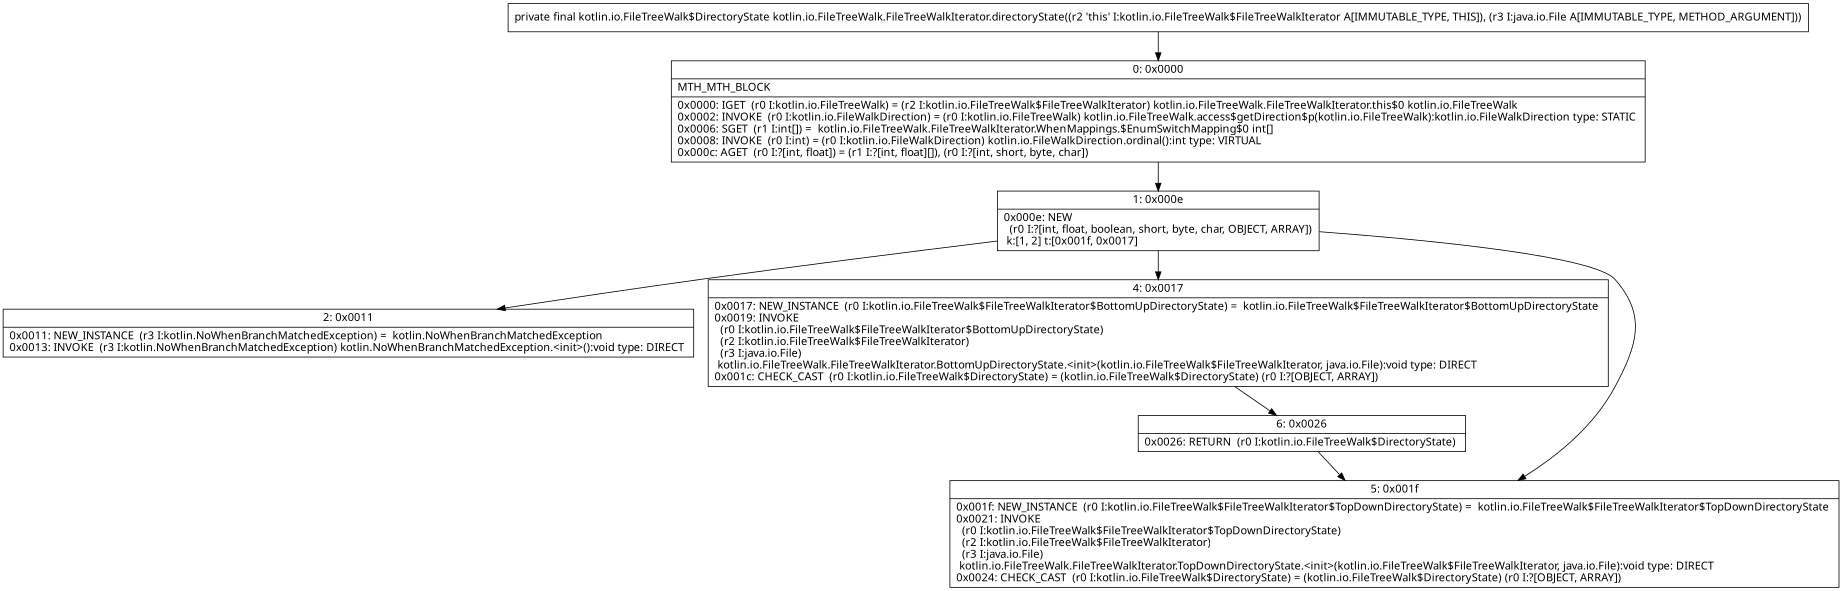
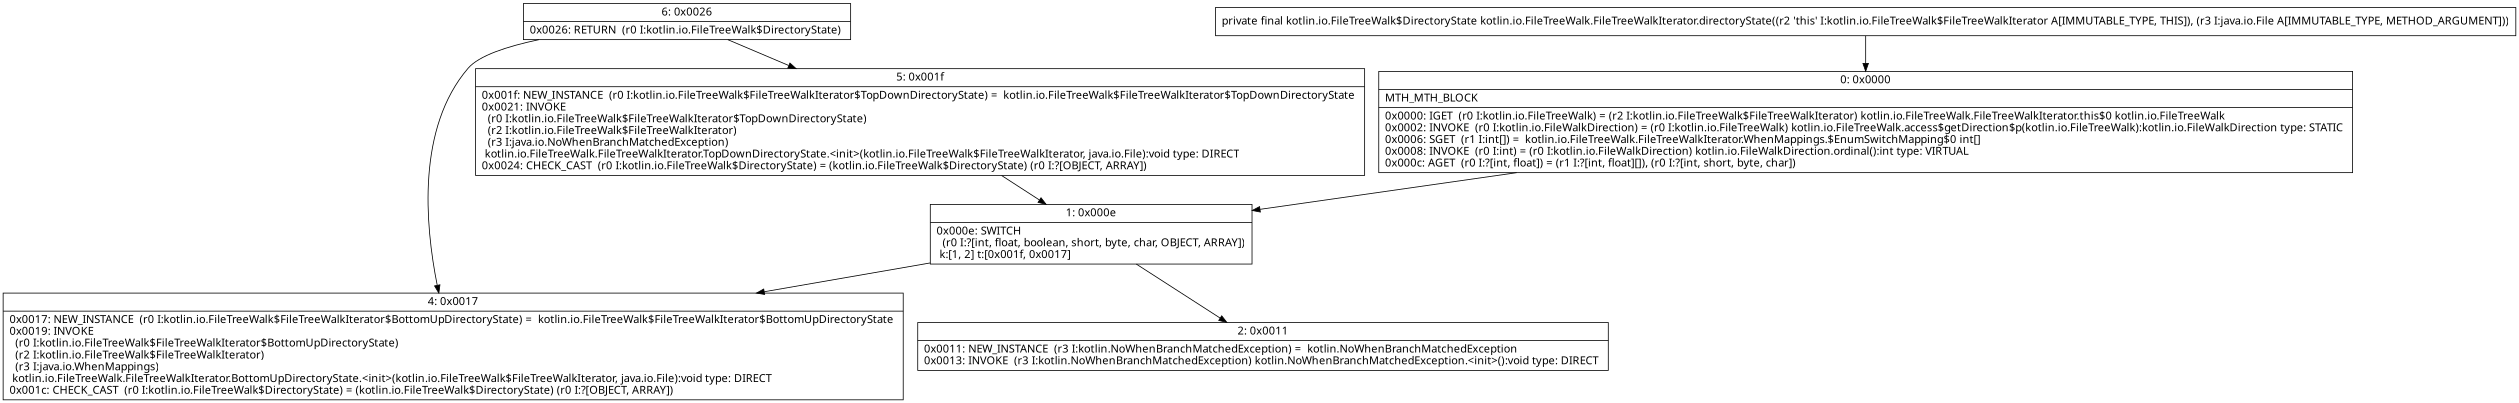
(1041, 218) -> (982, 231)
(1590, 268) -> (1020, 188)
(758, 354) -> (84, 367)
(1252, 399) -> (436, 135)
(1000, 554) -> (605, 142)
